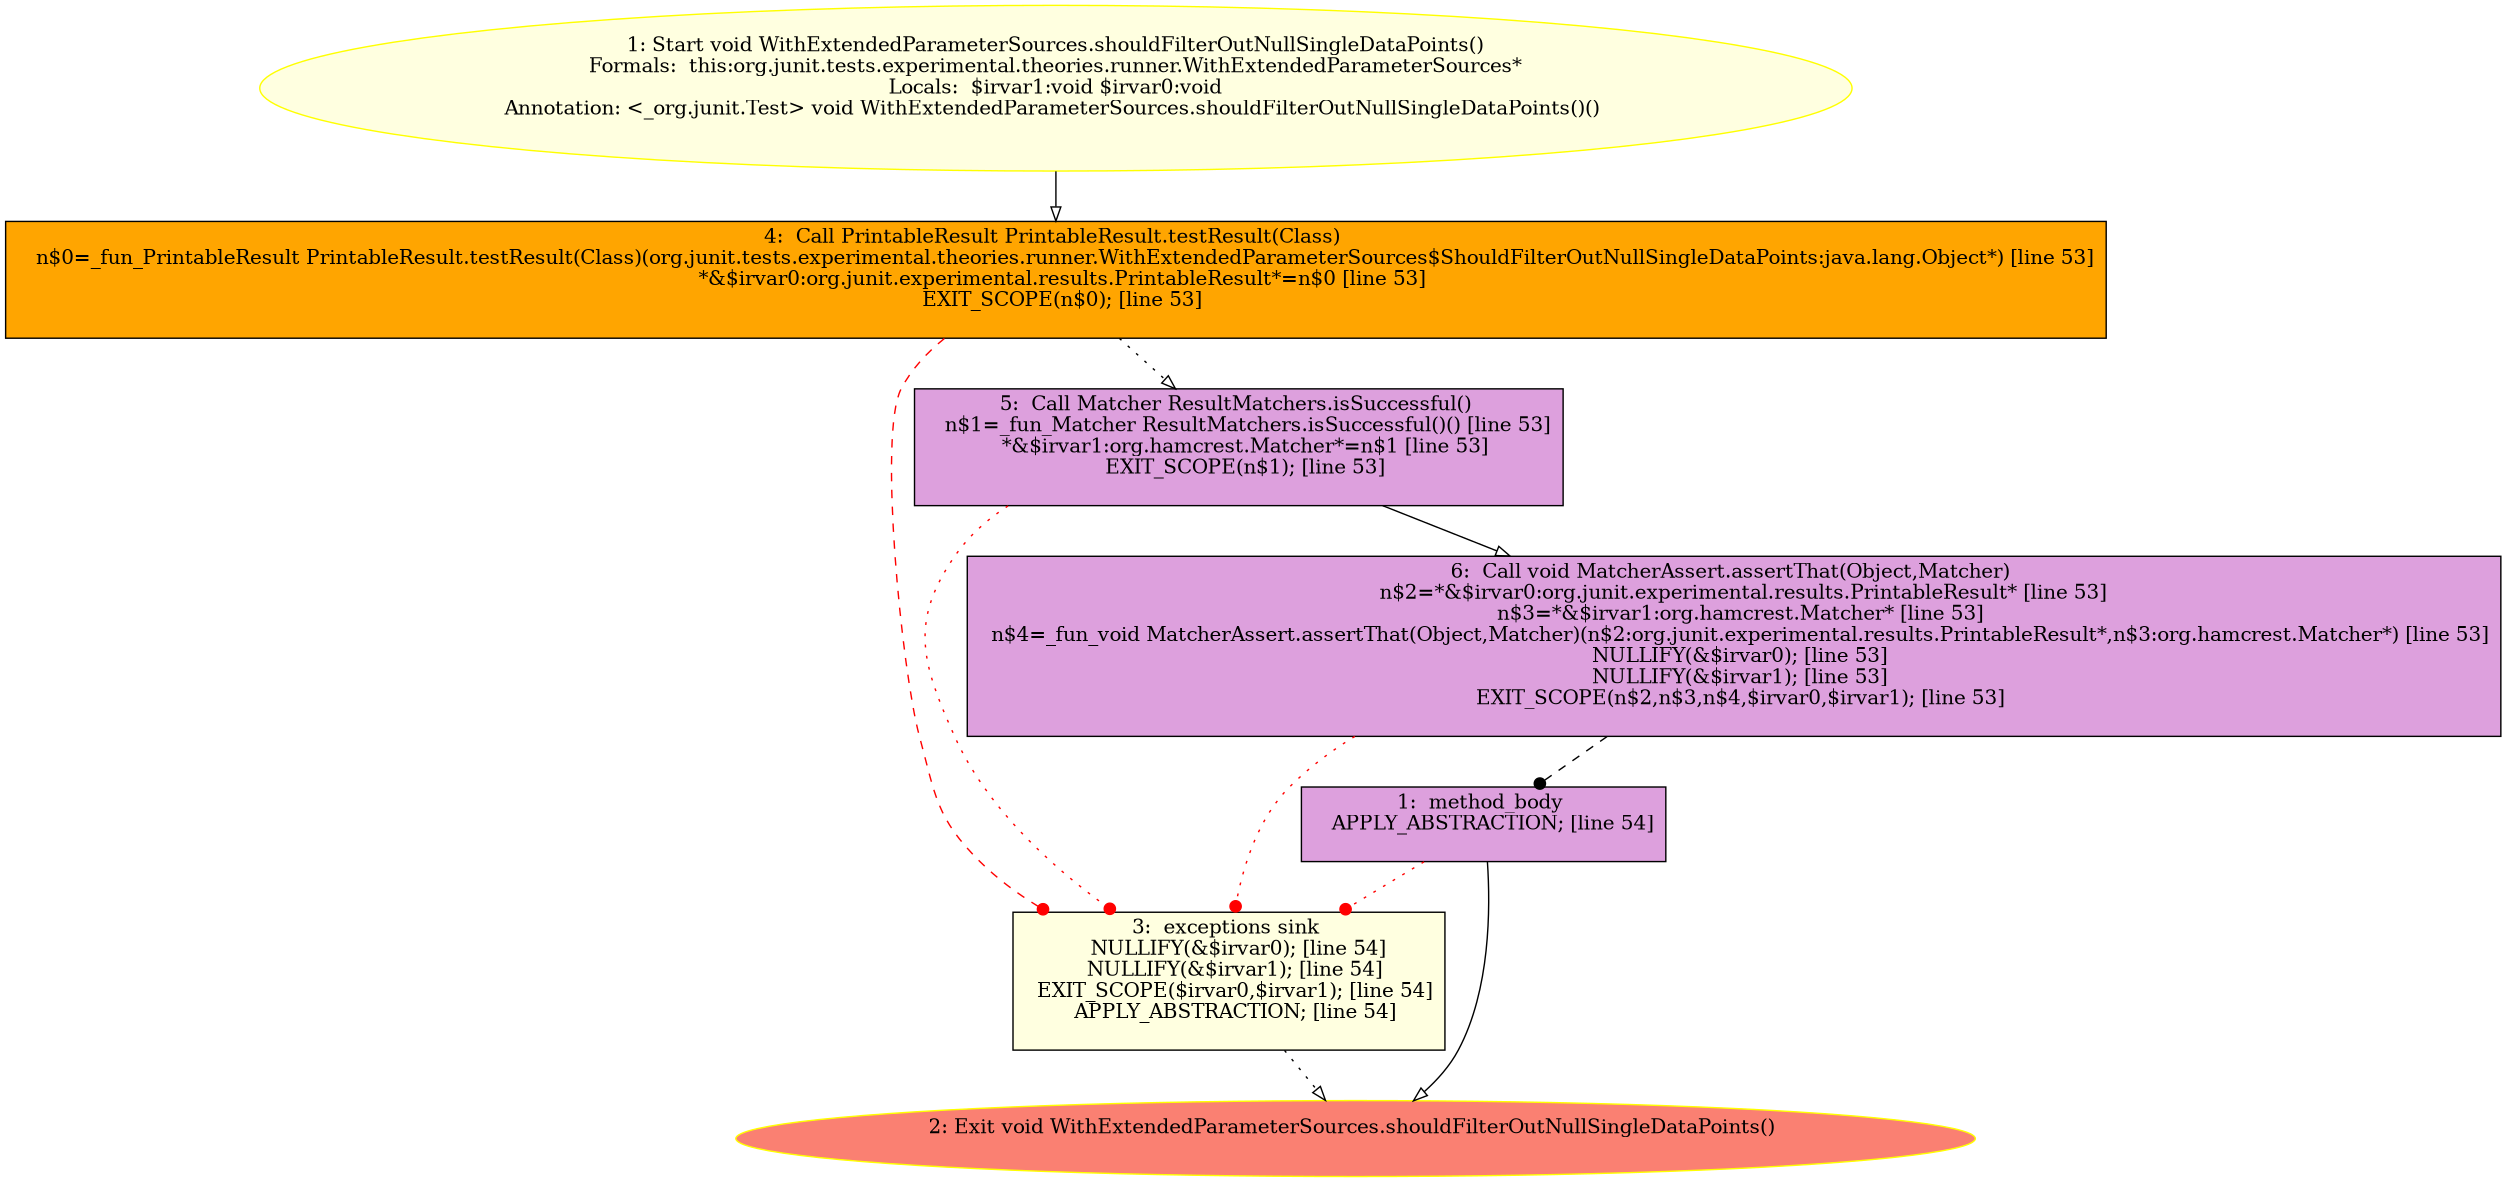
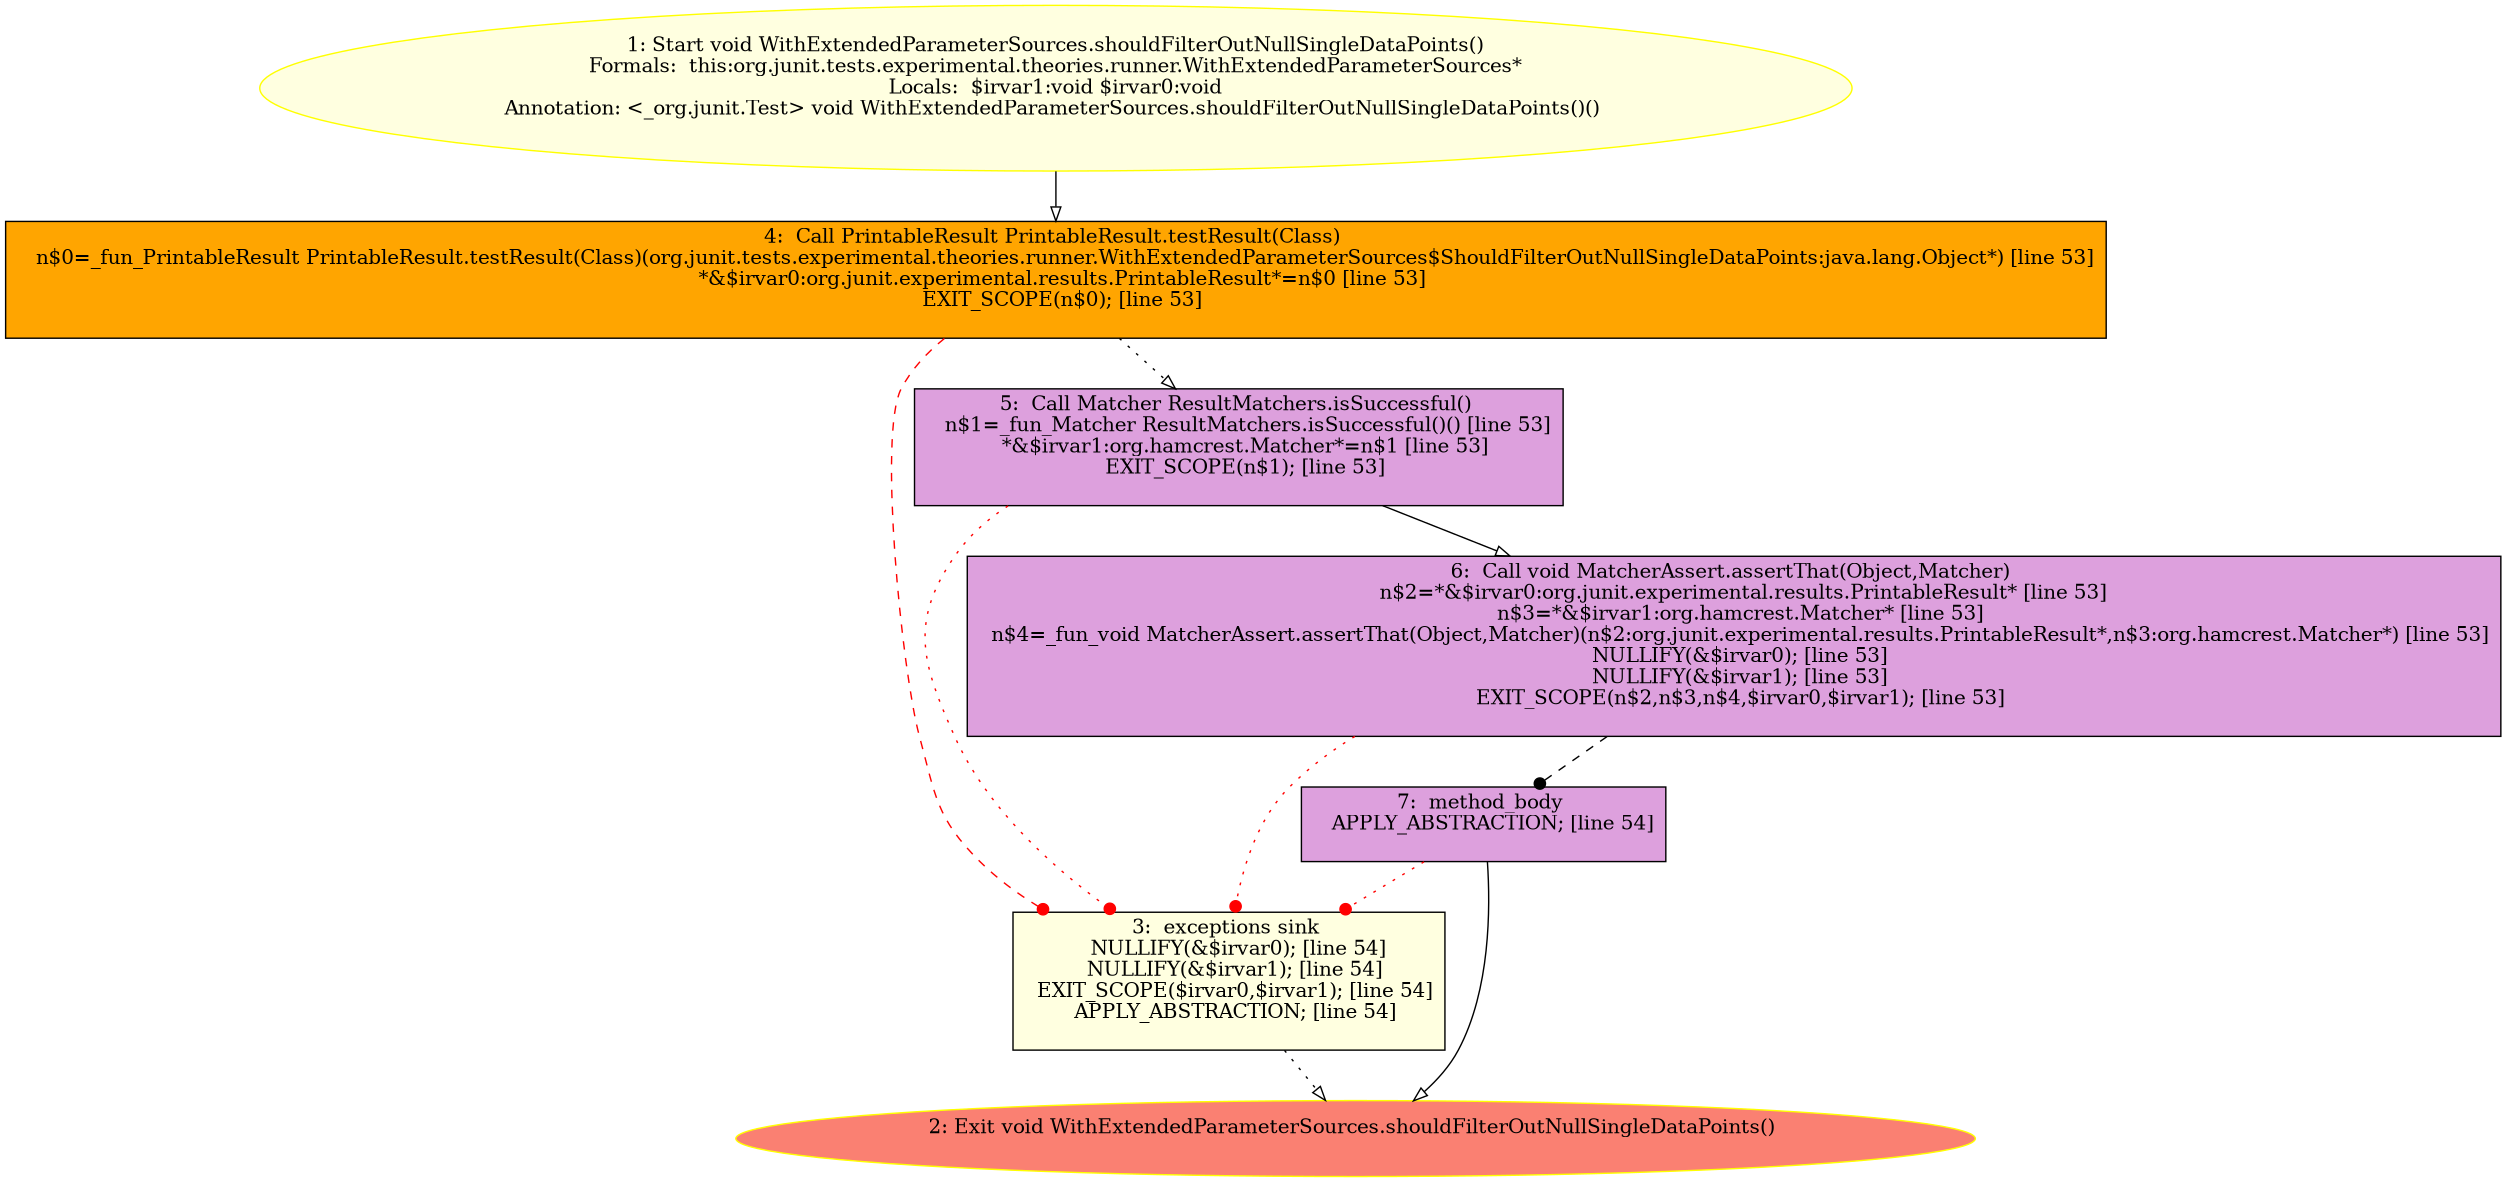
(1484, 824) -> (1484, 824)
